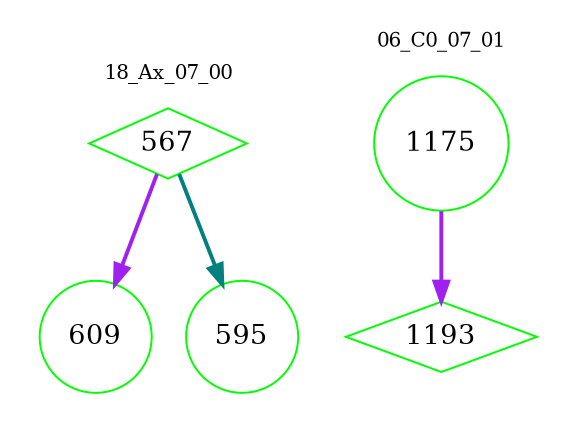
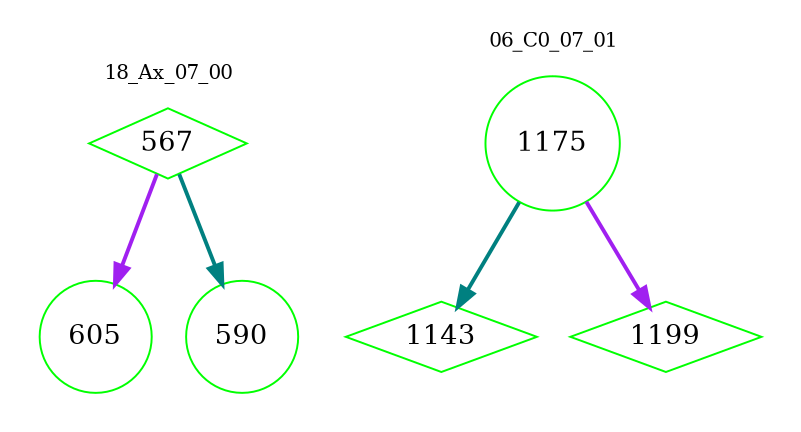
(96, 337) -> (96, 337)
(242, 337) -> (242, 337)
(441, 337) -> (666, 337)
none -> (441, 337)
